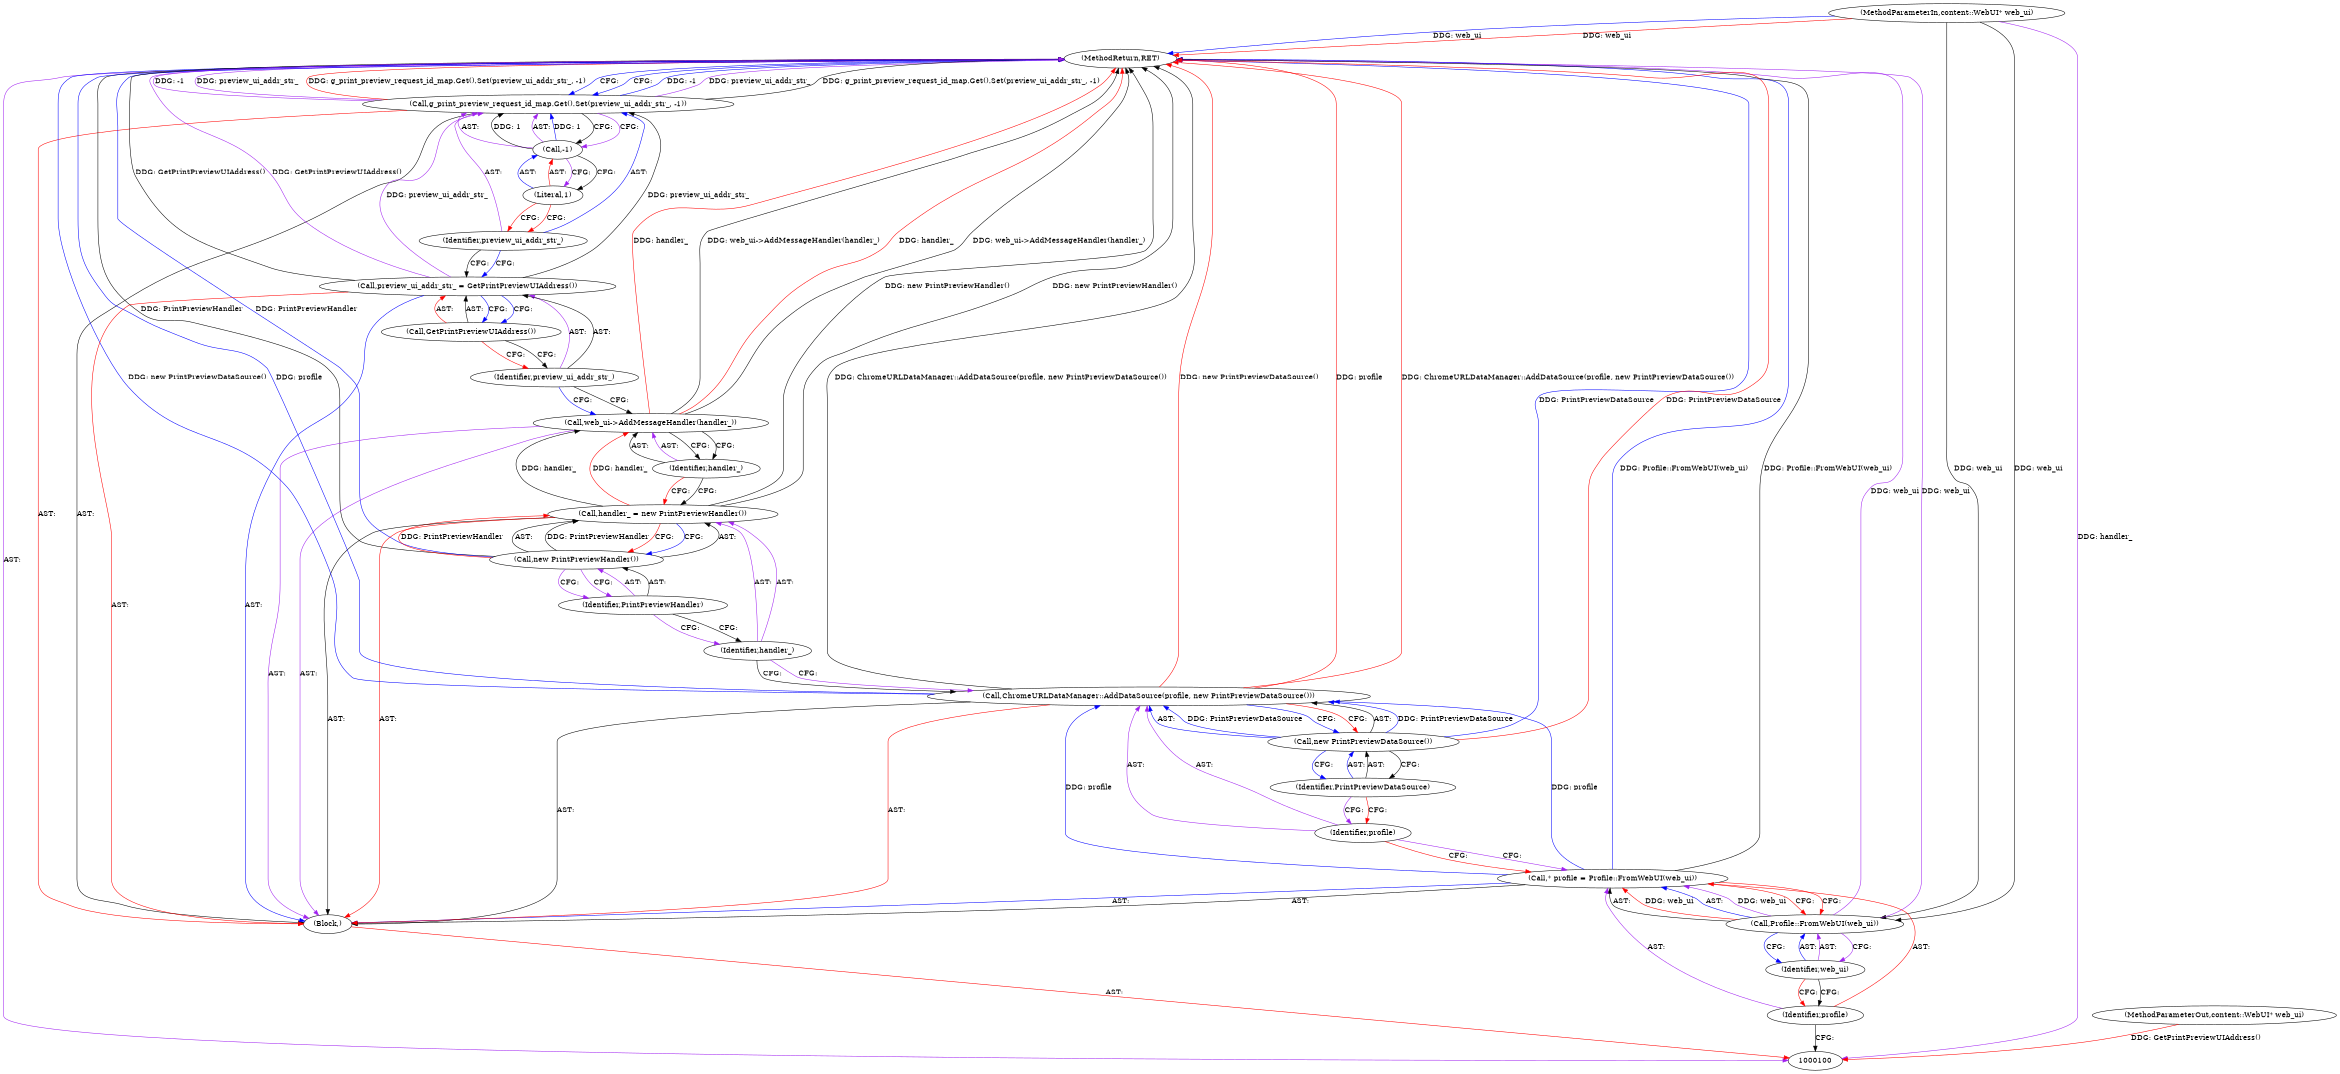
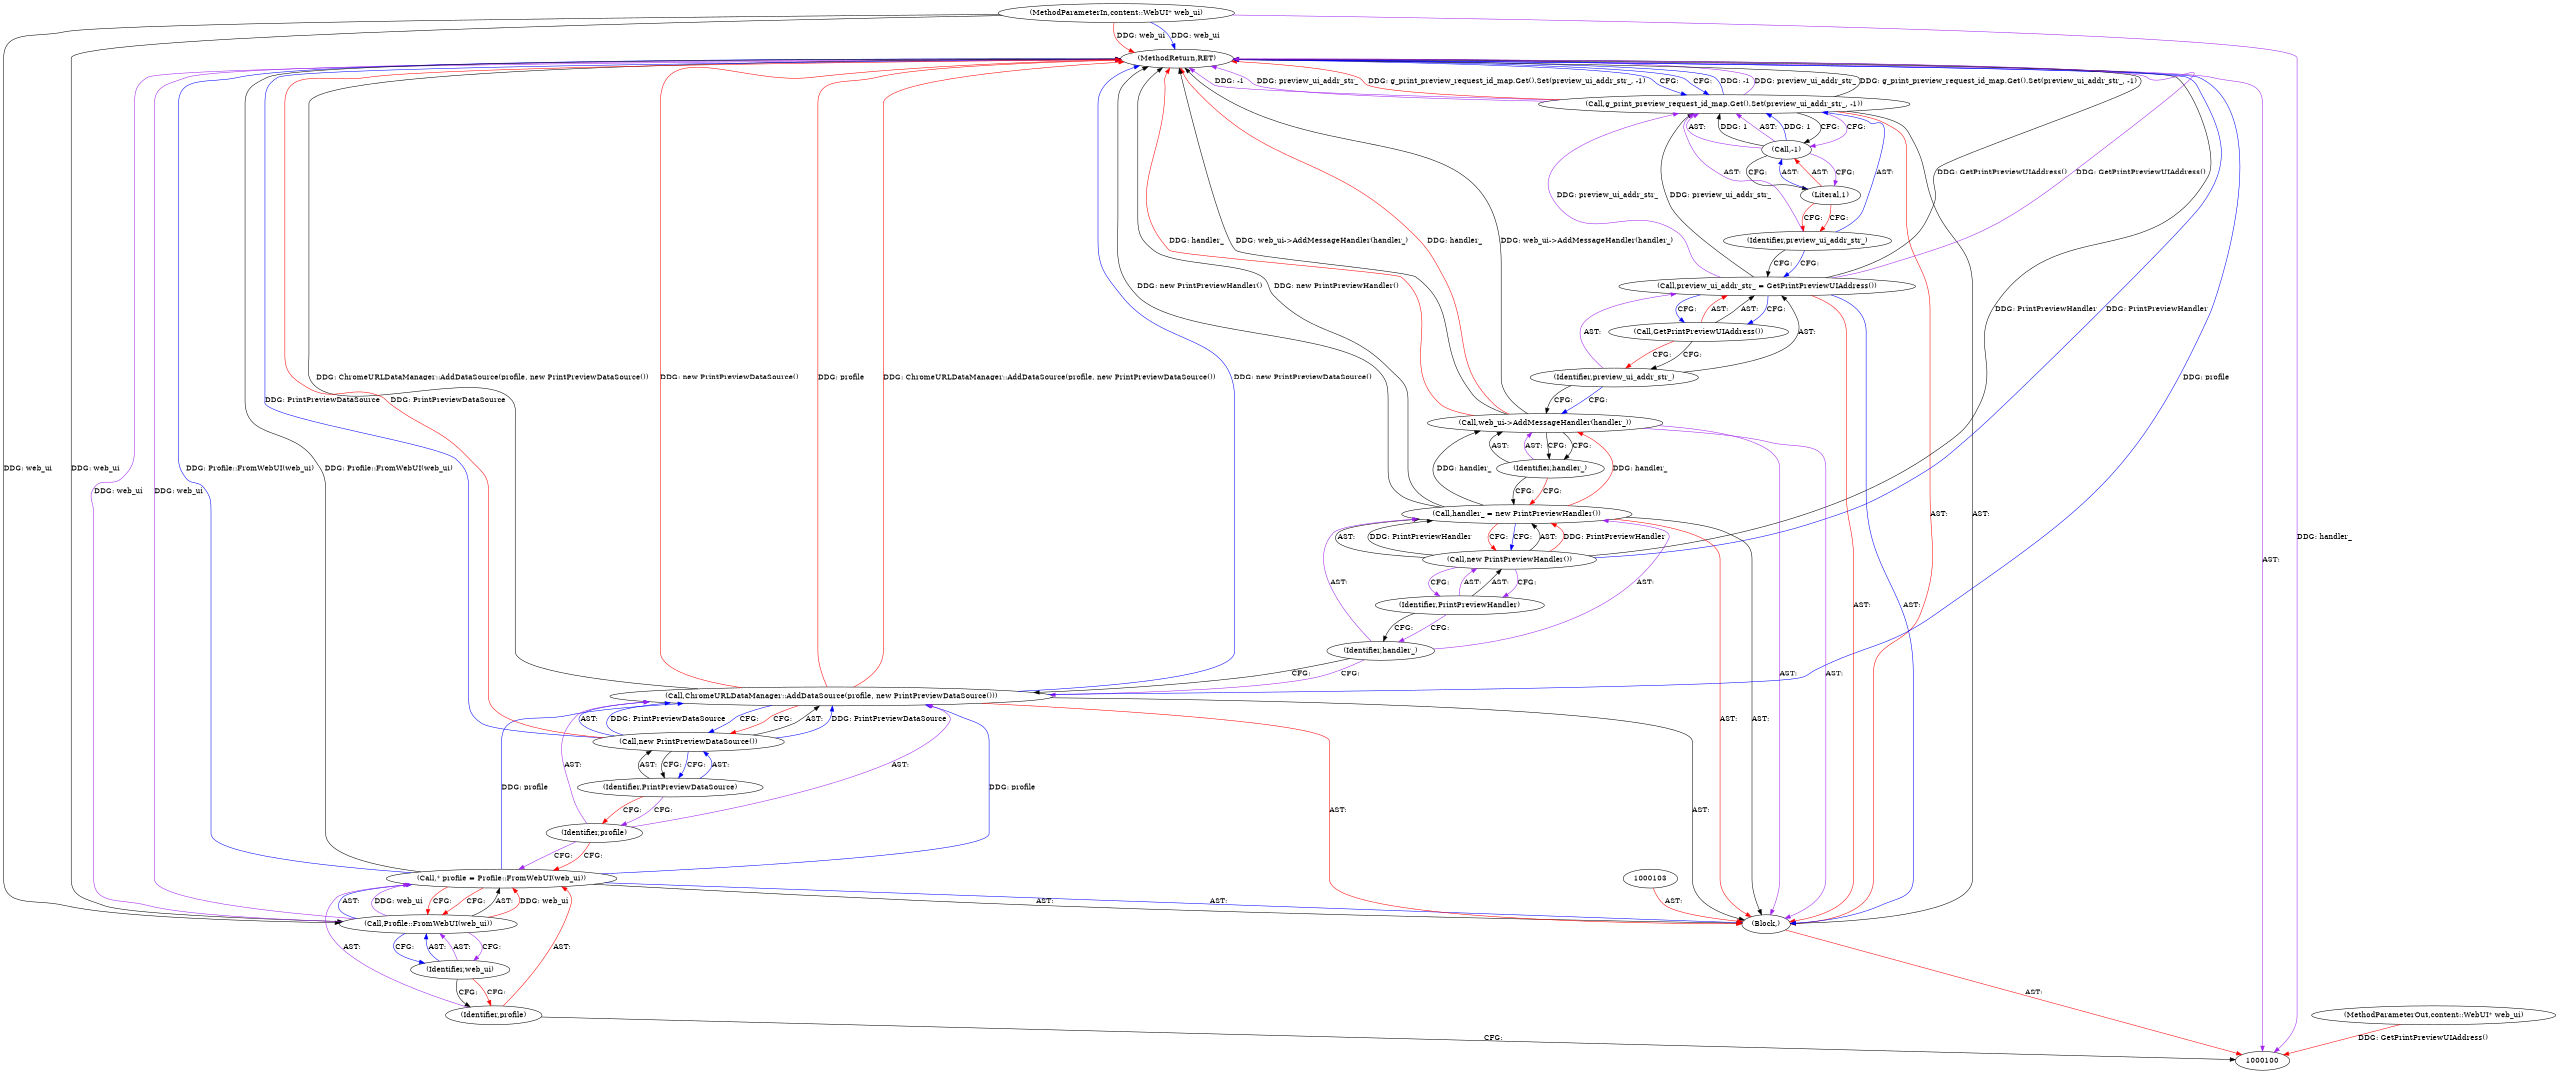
none -> (1650, 879)
